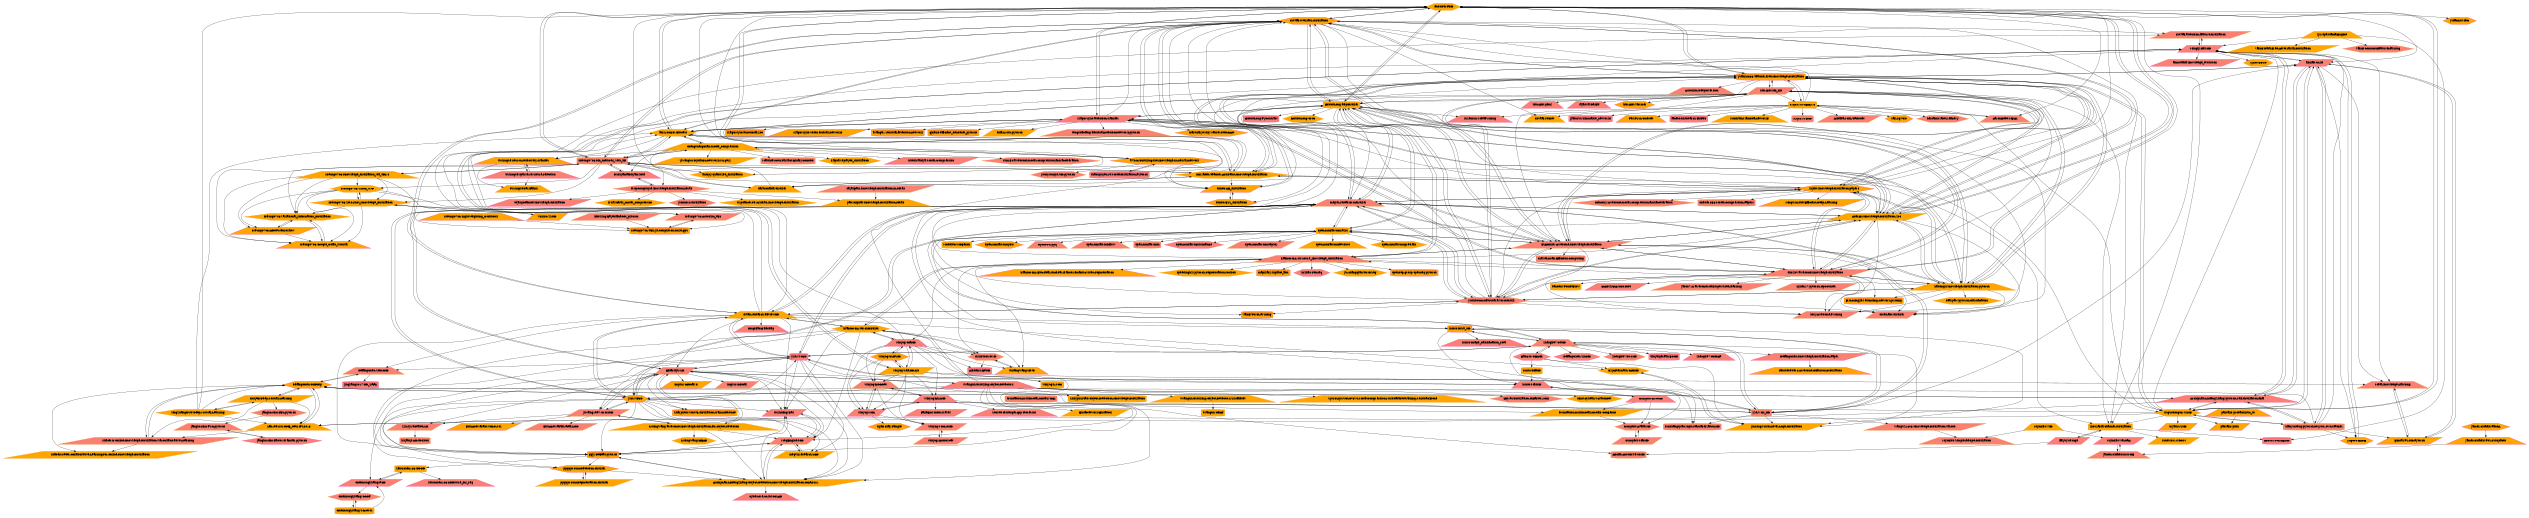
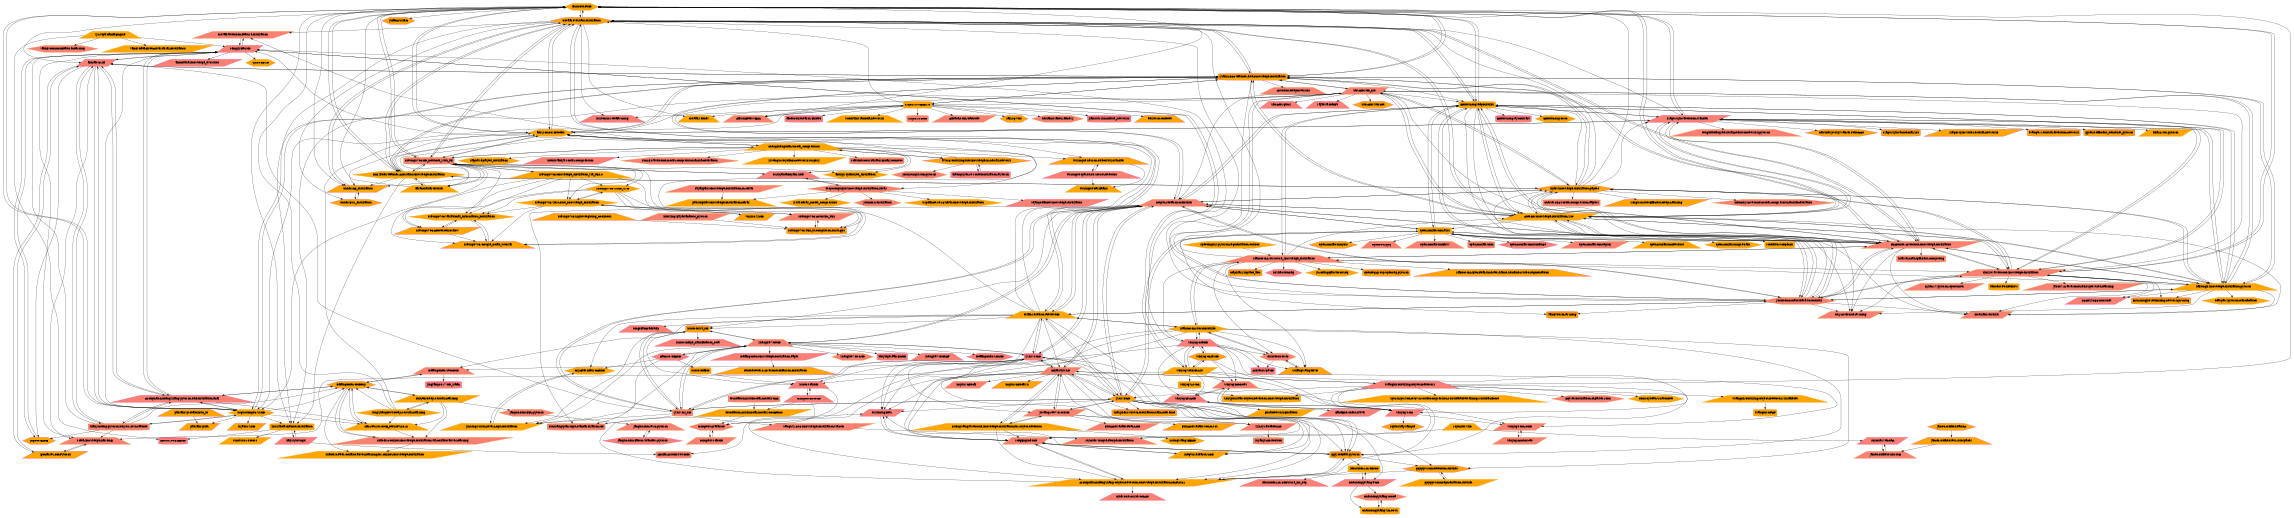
(1259, 266) -> (1256, 252)
none -> (2163, 294)
(1014, 413) -> none
(2362, 434) -> (109, 433)
(384, 499) -> (1350, 497)
